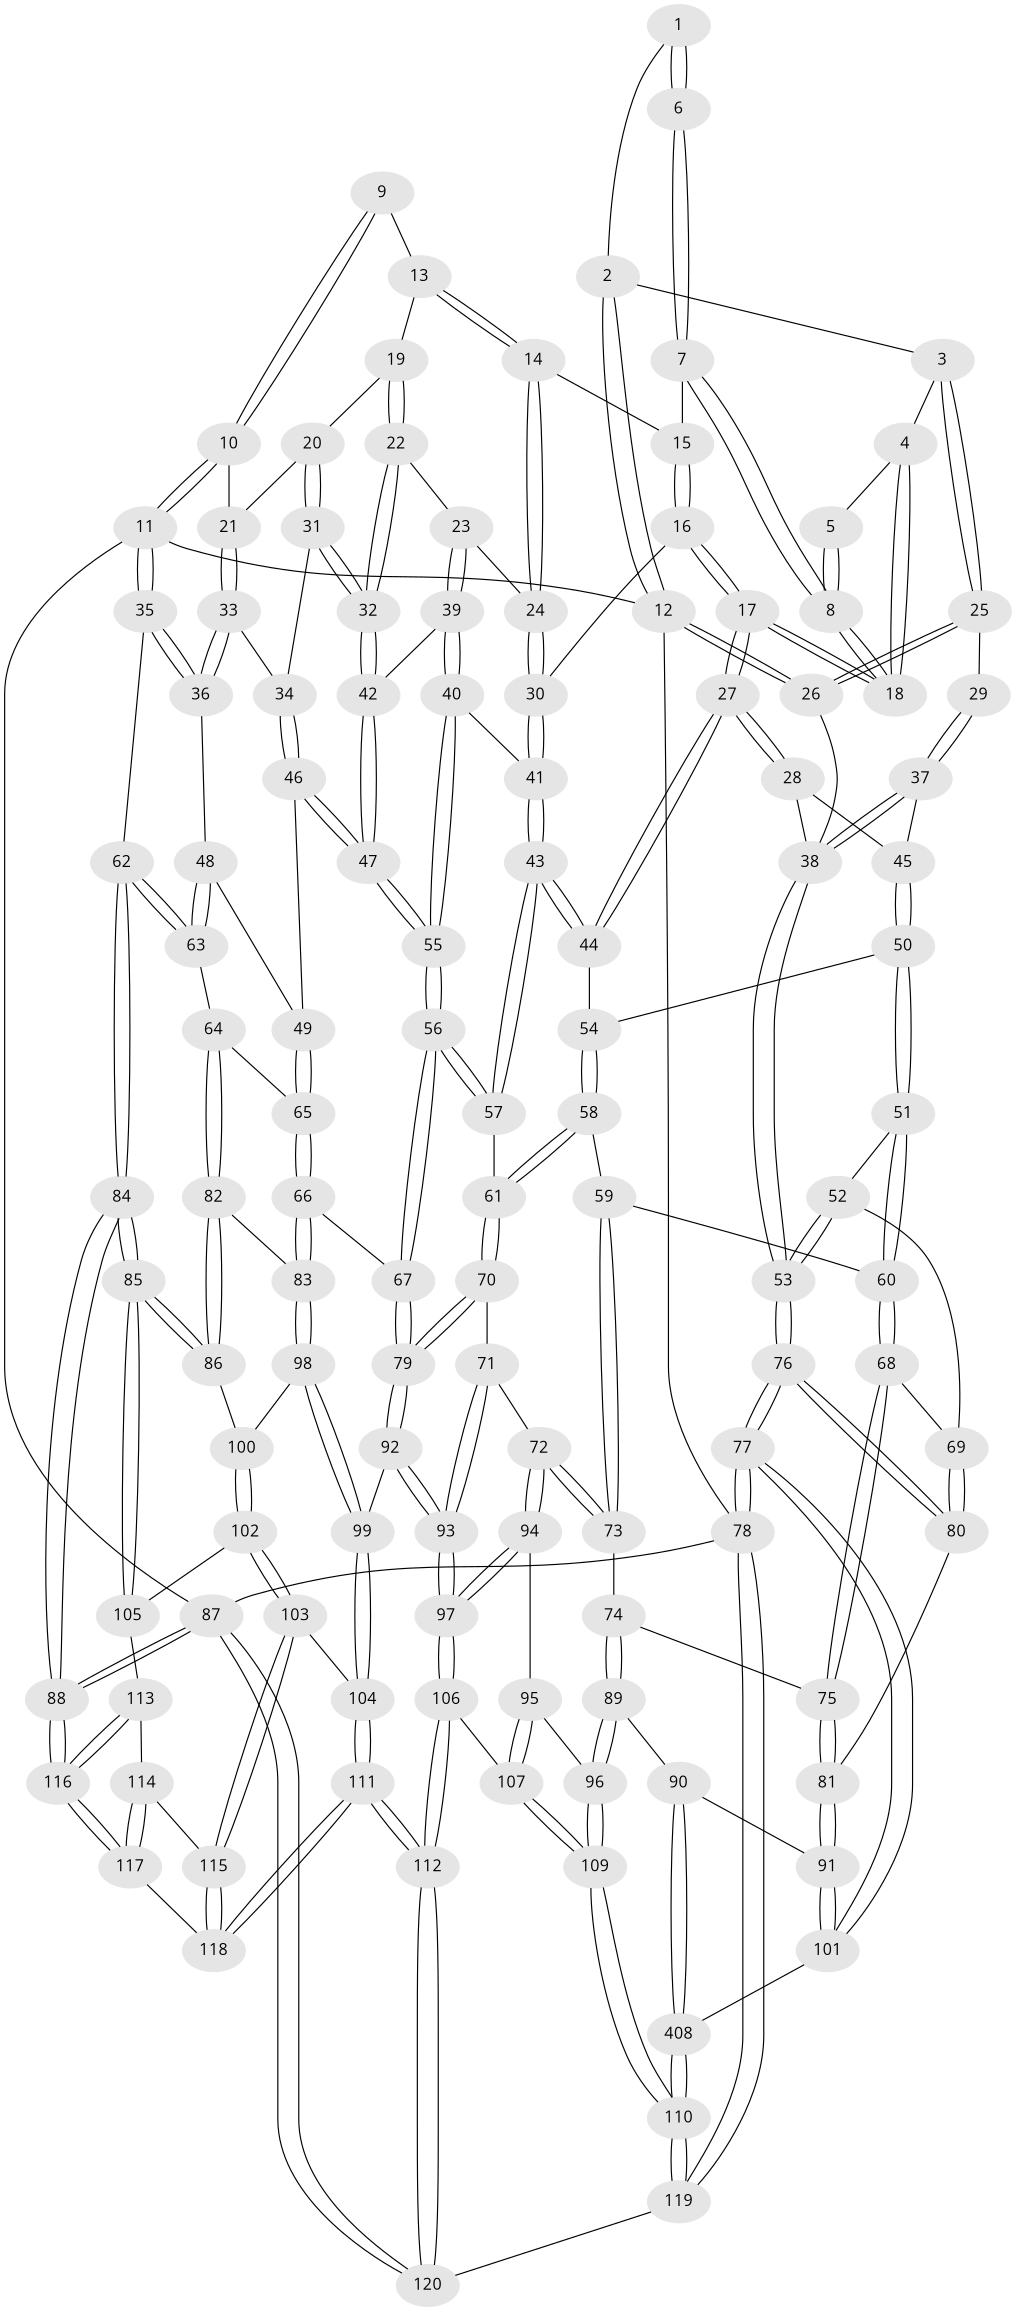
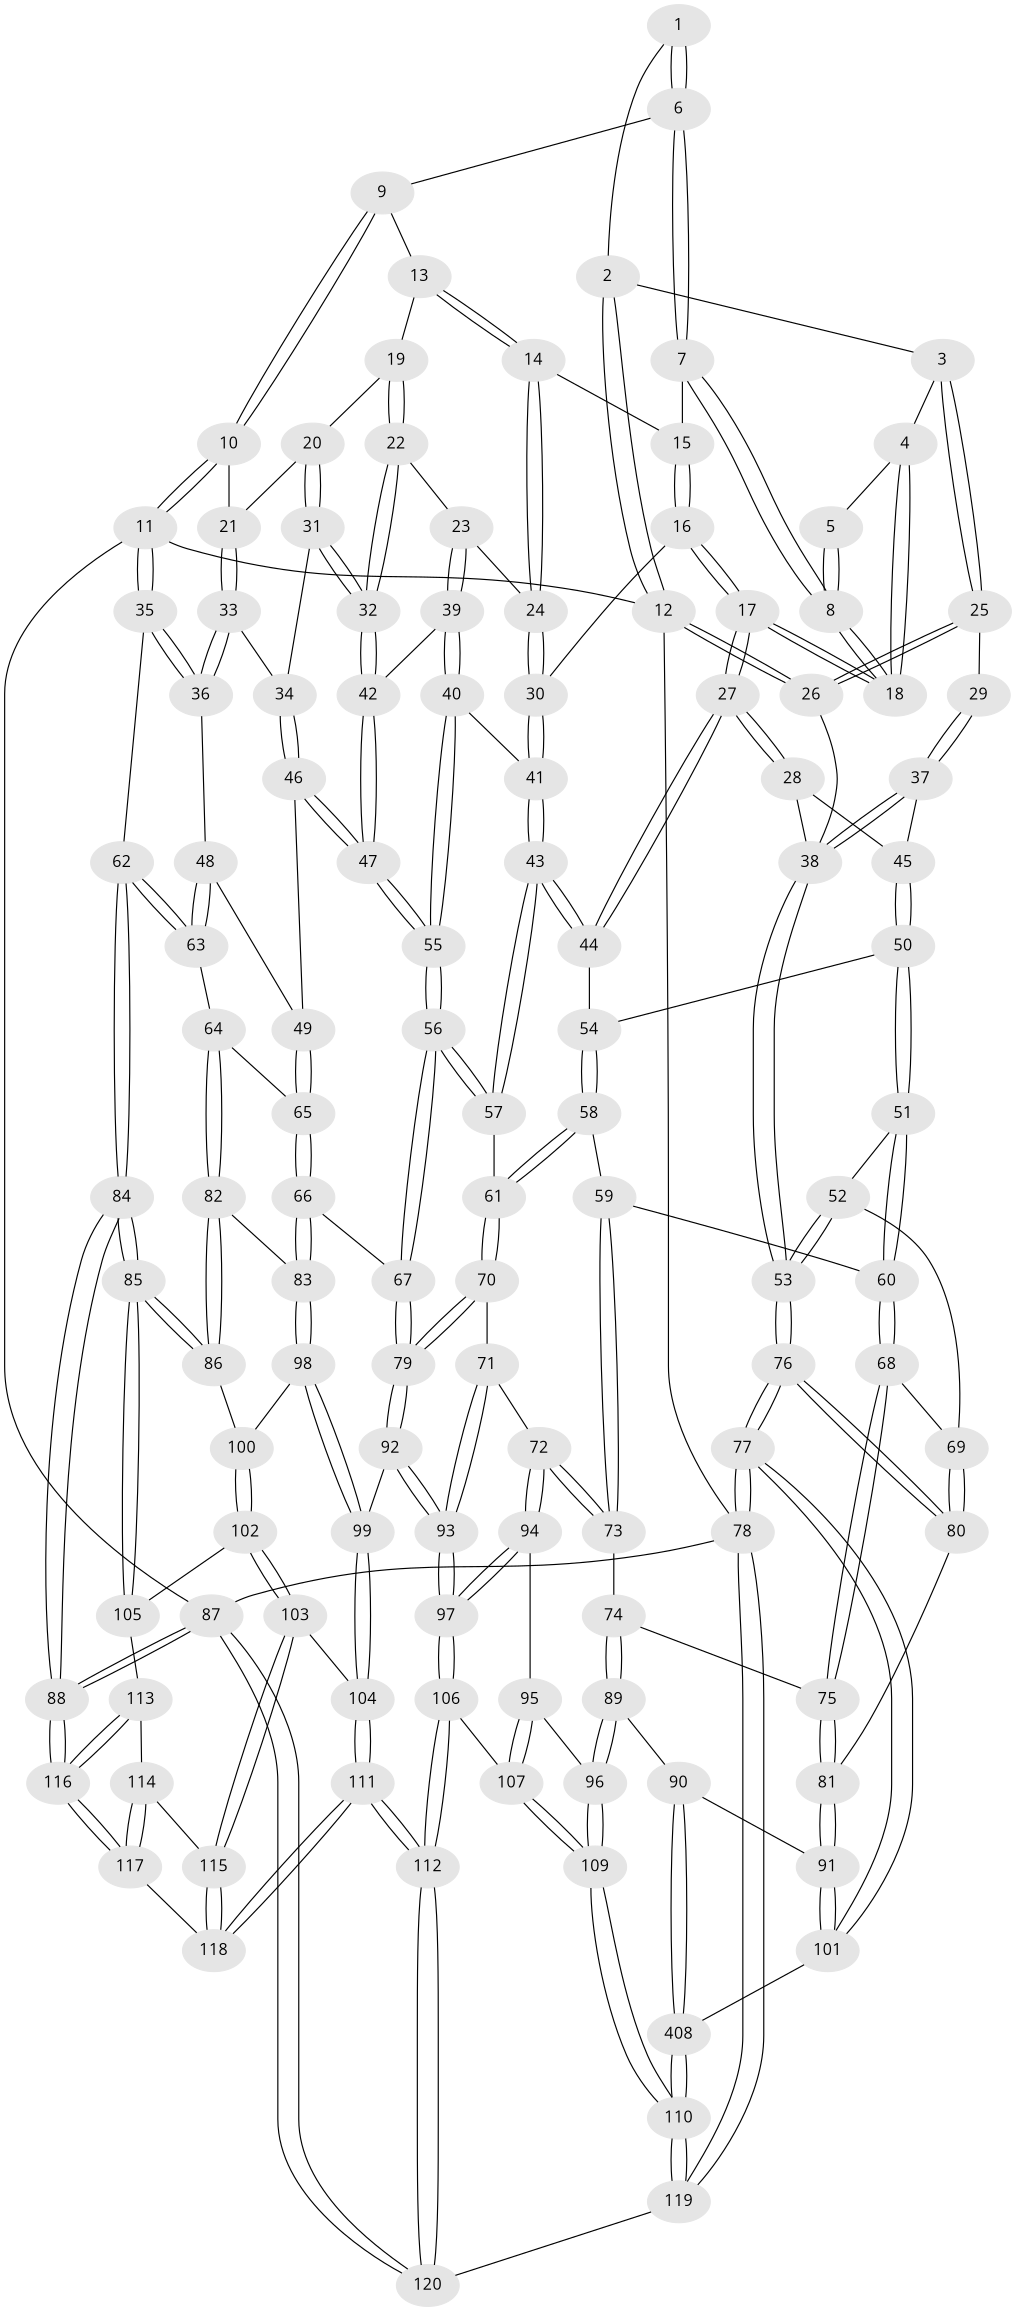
none -> (531, 151)
